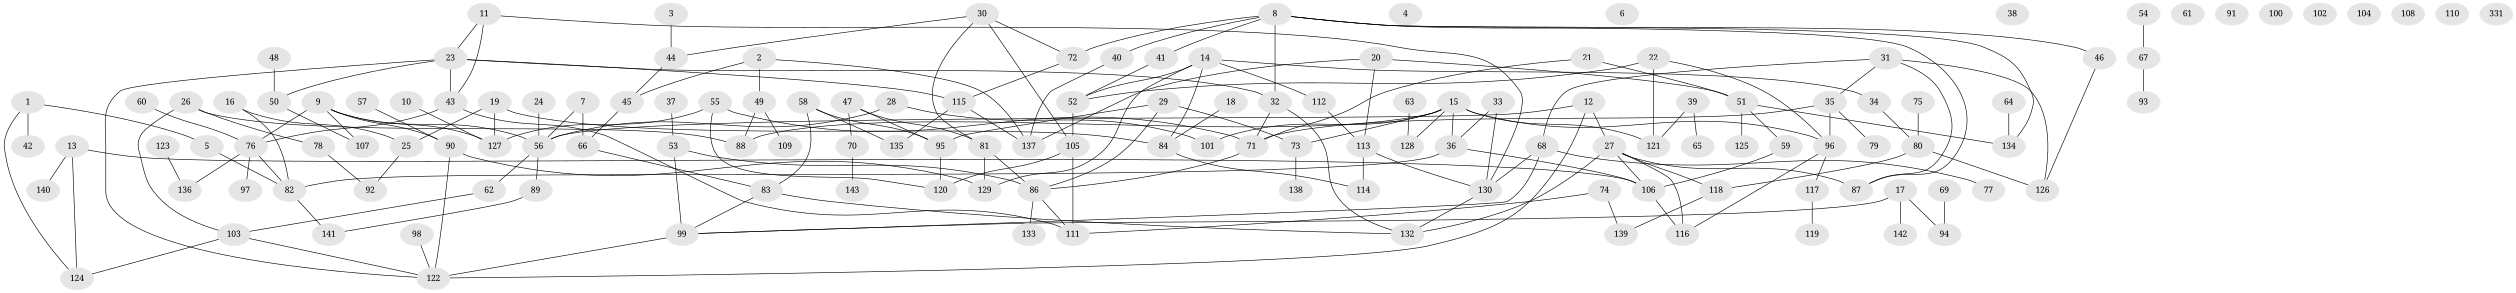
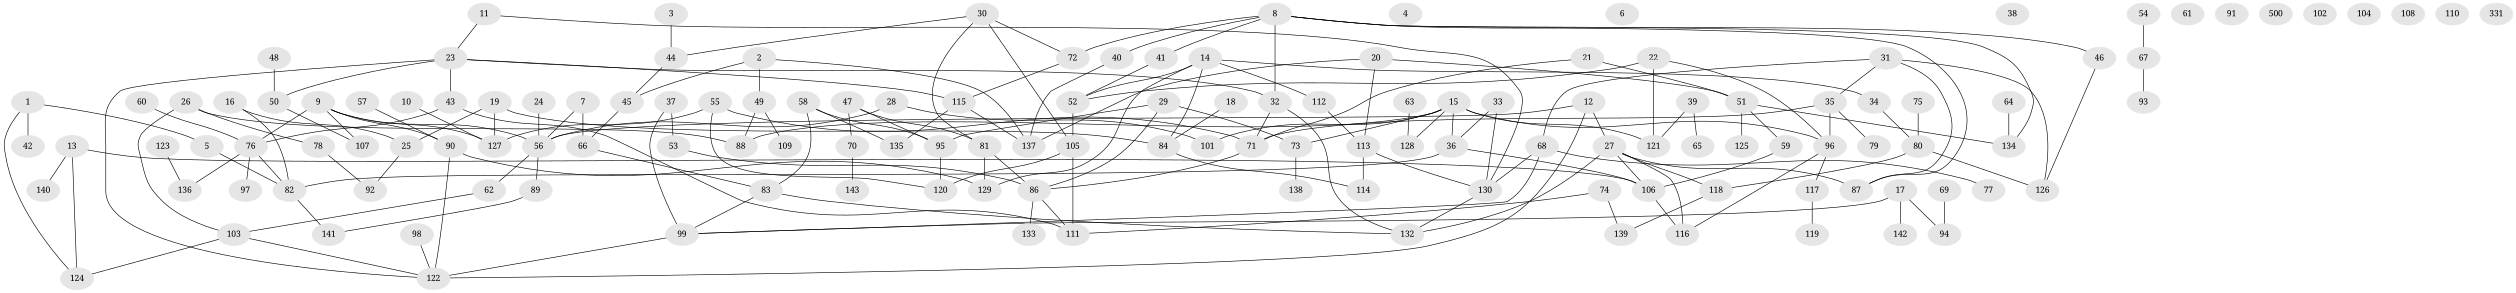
(2276, 14) -> (2276, 14)
(475, 64) -> none
(678, 190) -> (654, 168)
